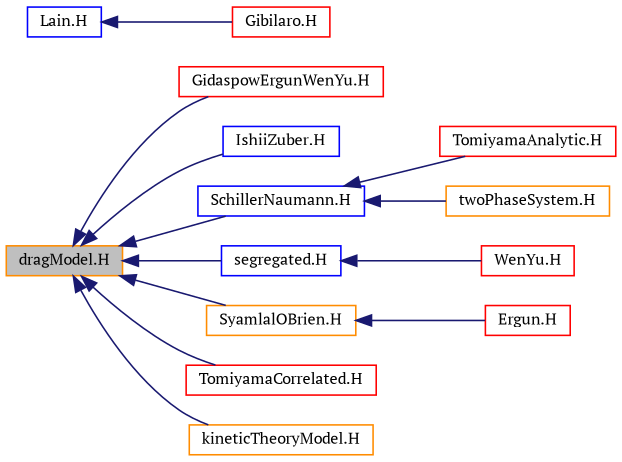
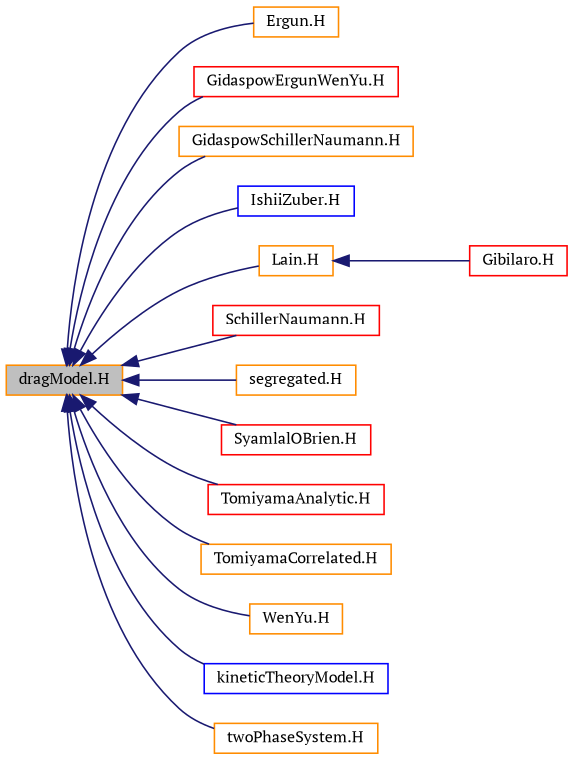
(64, 22) -> (296, 261)
none -> (296, 141)
(413, 169) -> (150, 453)
(281, 201) -> (296, 320)
(413, 201) -> (104, 589)
(281, 261) -> (296, 380)
(419, 261) -> (134, 540)
(528, 261) -> (296, 619)
none -> (168, 296)
(281, 320) -> (296, 440)
(428, 320) -> (112, 152)
(528, 320) -> (296, 22)
(281, 380) -> (296, 559)
(281, 440) -> (296, 679)
